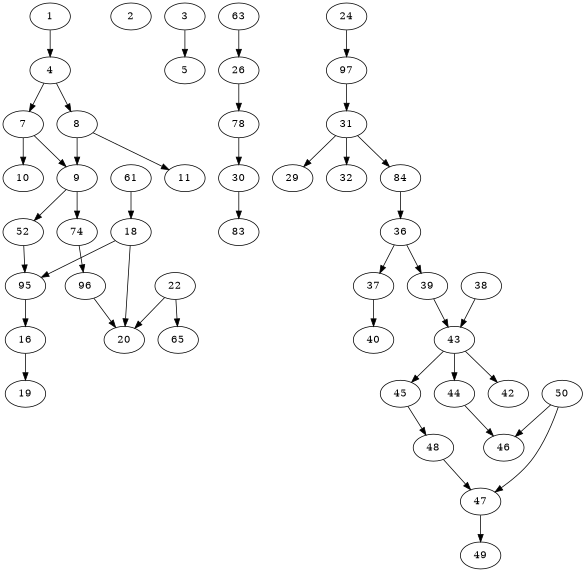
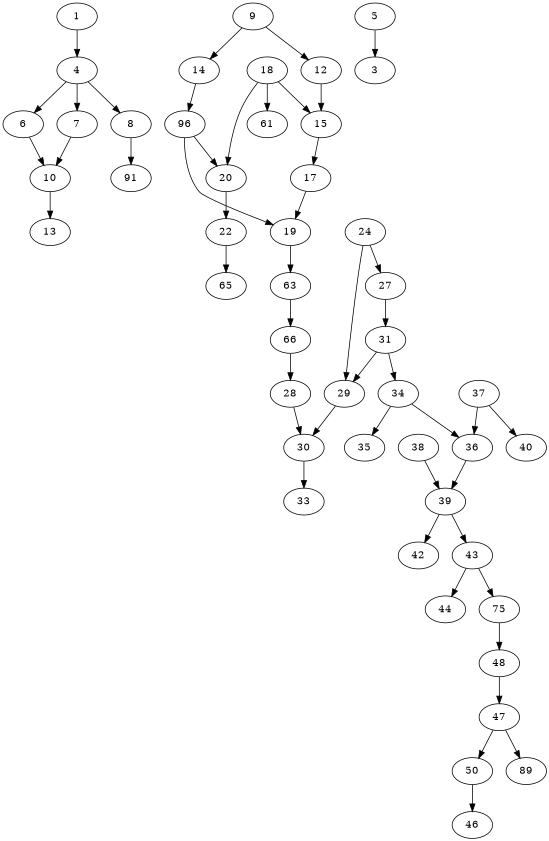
(131, 16) -> none
(185, 40) -> (375, 40)
(239, 70) -> (290, 340)
(347, 70) -> (386, 286)
none -> (23, 124)
(239, 124) -> (290, 394)
(77, 148) -> none
(47, 149) -> none
(185, 178) -> (131, 178)
(347, 178) -> none
(401, 178) -> (398, 394)
none -> (206, 196)
(131, 201) -> (267, 94)
(23, 232) -> (321, 70)
none -> (50, 232)
(77, 232) -> (199, 70)
(239, 232) -> (304, 502)
none -> (290, 255)
(389, 256) -> (476, 417)
(25, 286) -> (321, 124)
none -> (354, 309)
(152, 310) -> (226, 200)
(470, 310) -> (430, 471)
(25, 340) -> (311, 178)
(479, 364) -> (434, 525)
(401, 394) -> (499, 609)
none -> (326, 418)
(476, 418) -> none
none -> (365, 448)
(537, 453) -> (488, 741)
(481, 555) -> (526, 771)
